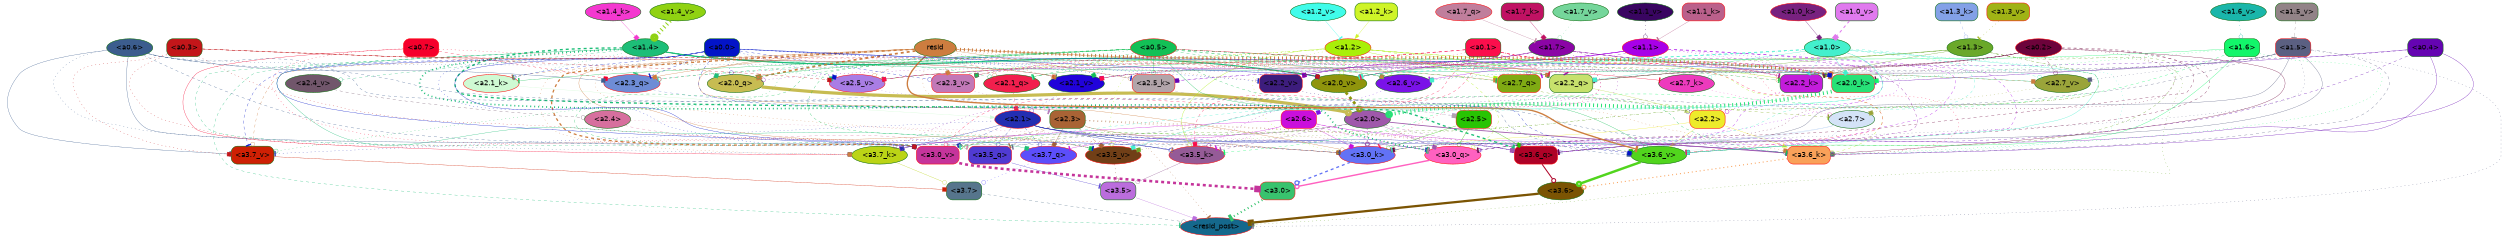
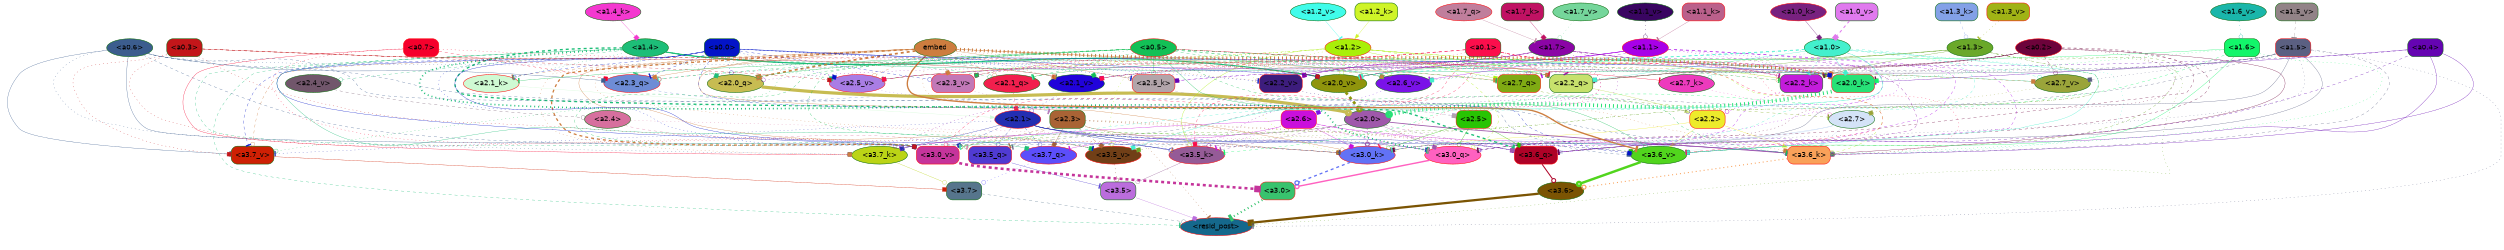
(678, 12) -> none
(935, 48) -> (935, 48)
(1105, 60) -> (1105, 60)
